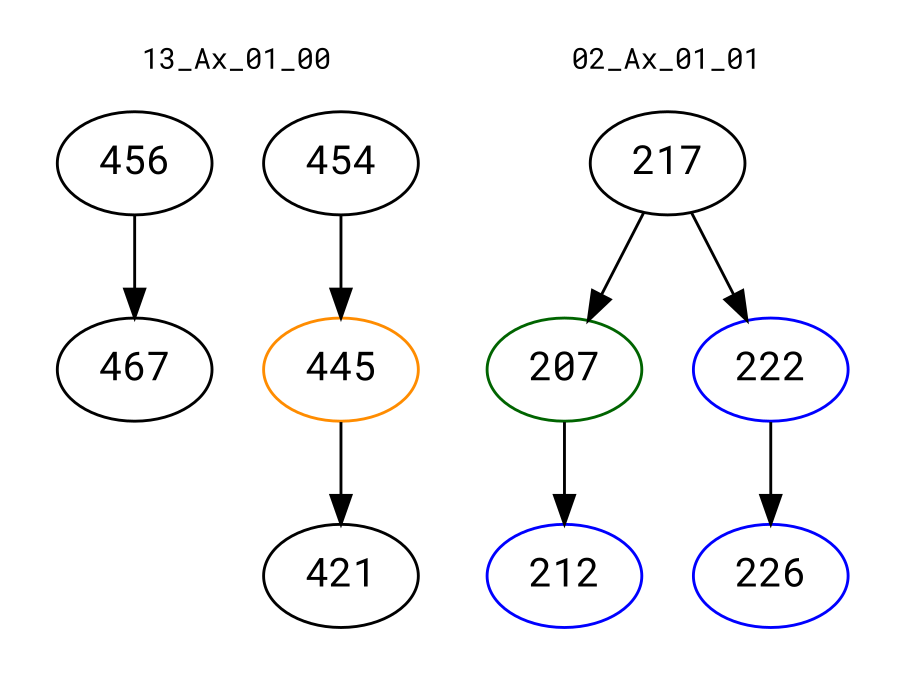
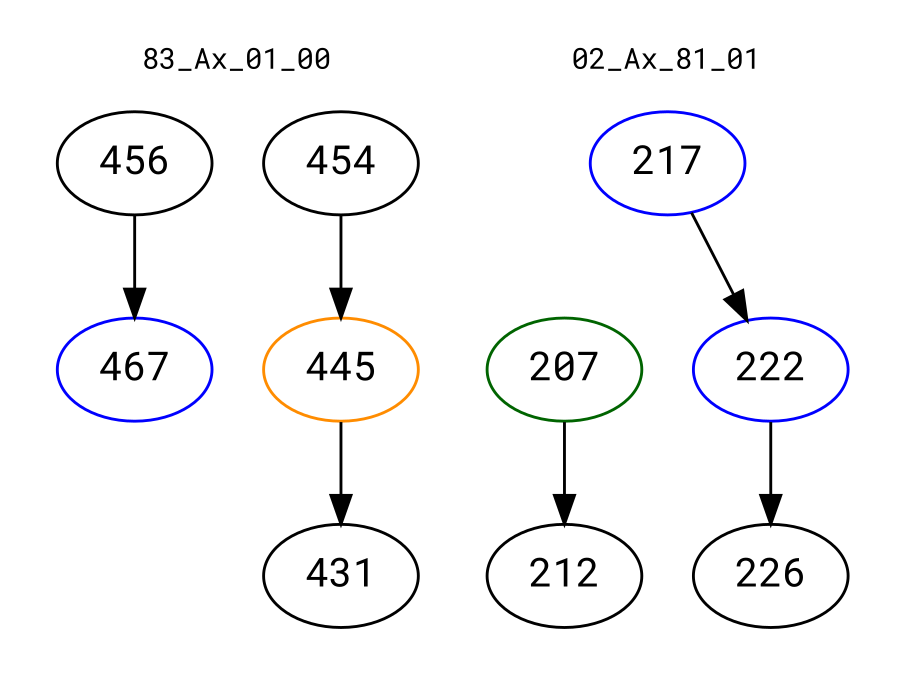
(238, 62) -> (238, 62)
(668, 62) -> (668, 62)
(668, 163) -> (668, 163)
(623, 254) -> none
(135, 370) -> (135, 370)
(341, 576) -> (341, 576)
(564, 576) -> (564, 576)
(771, 576) -> (771, 576)
